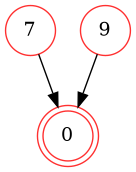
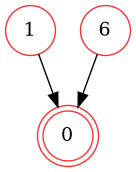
(31, 31) -> (31, 31)
(105, 31) -> (105, 31)
